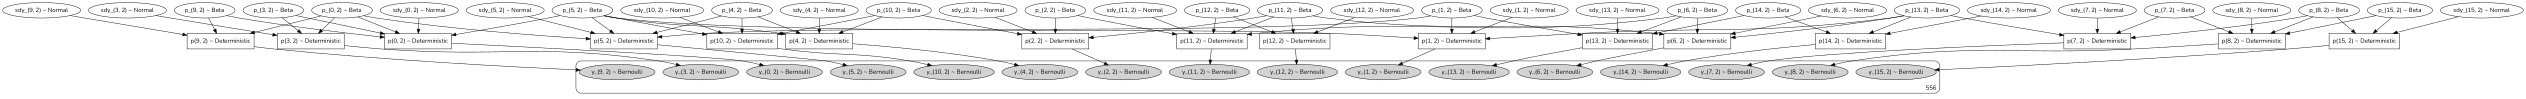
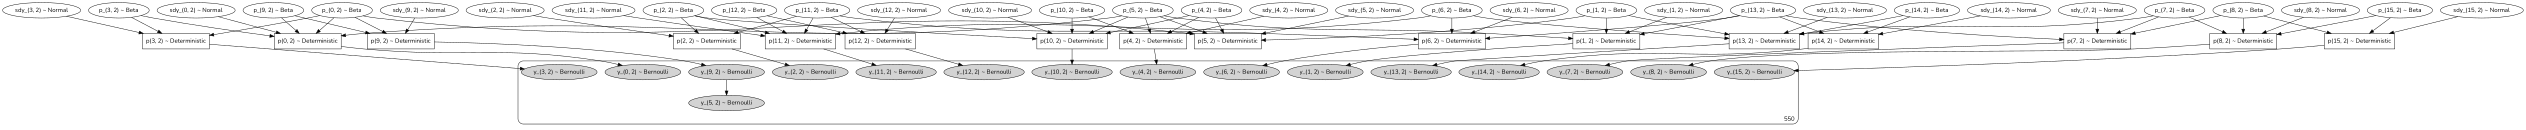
(970, 25) -> none
none -> (1979, 27)
none -> (863, 29)
(751, 54) -> (727, 85)
(1931, 88) -> (1789, 119)
